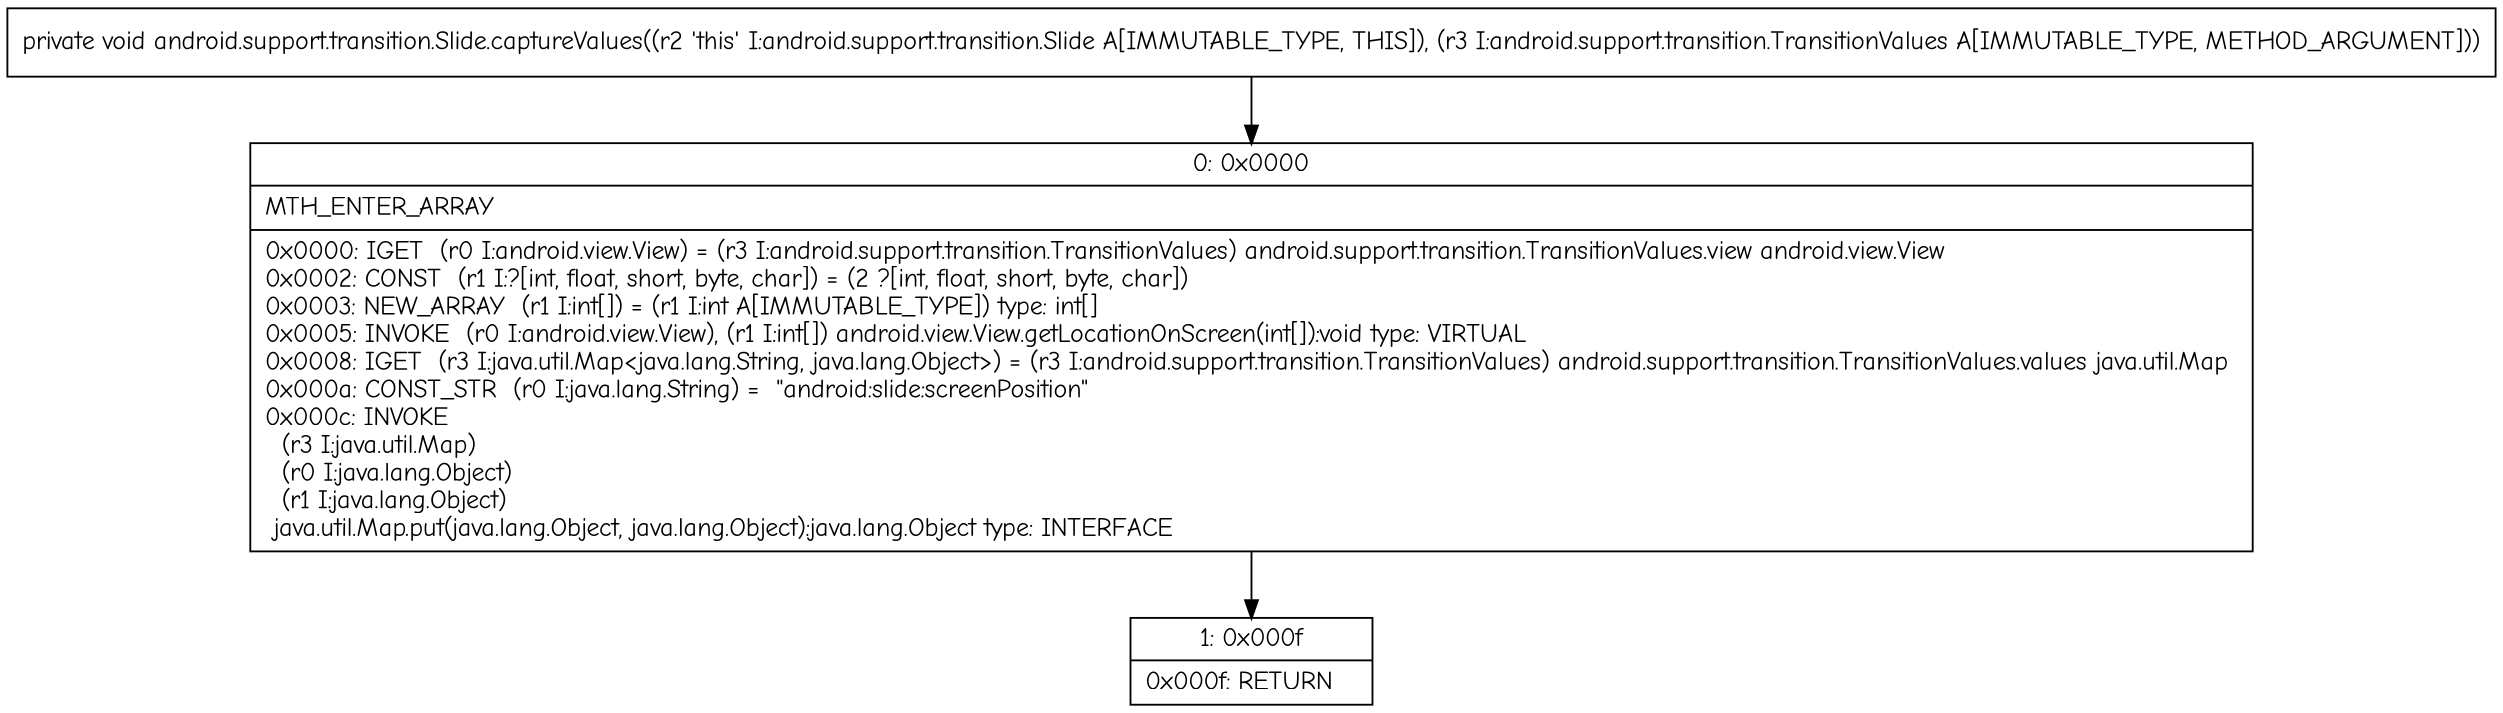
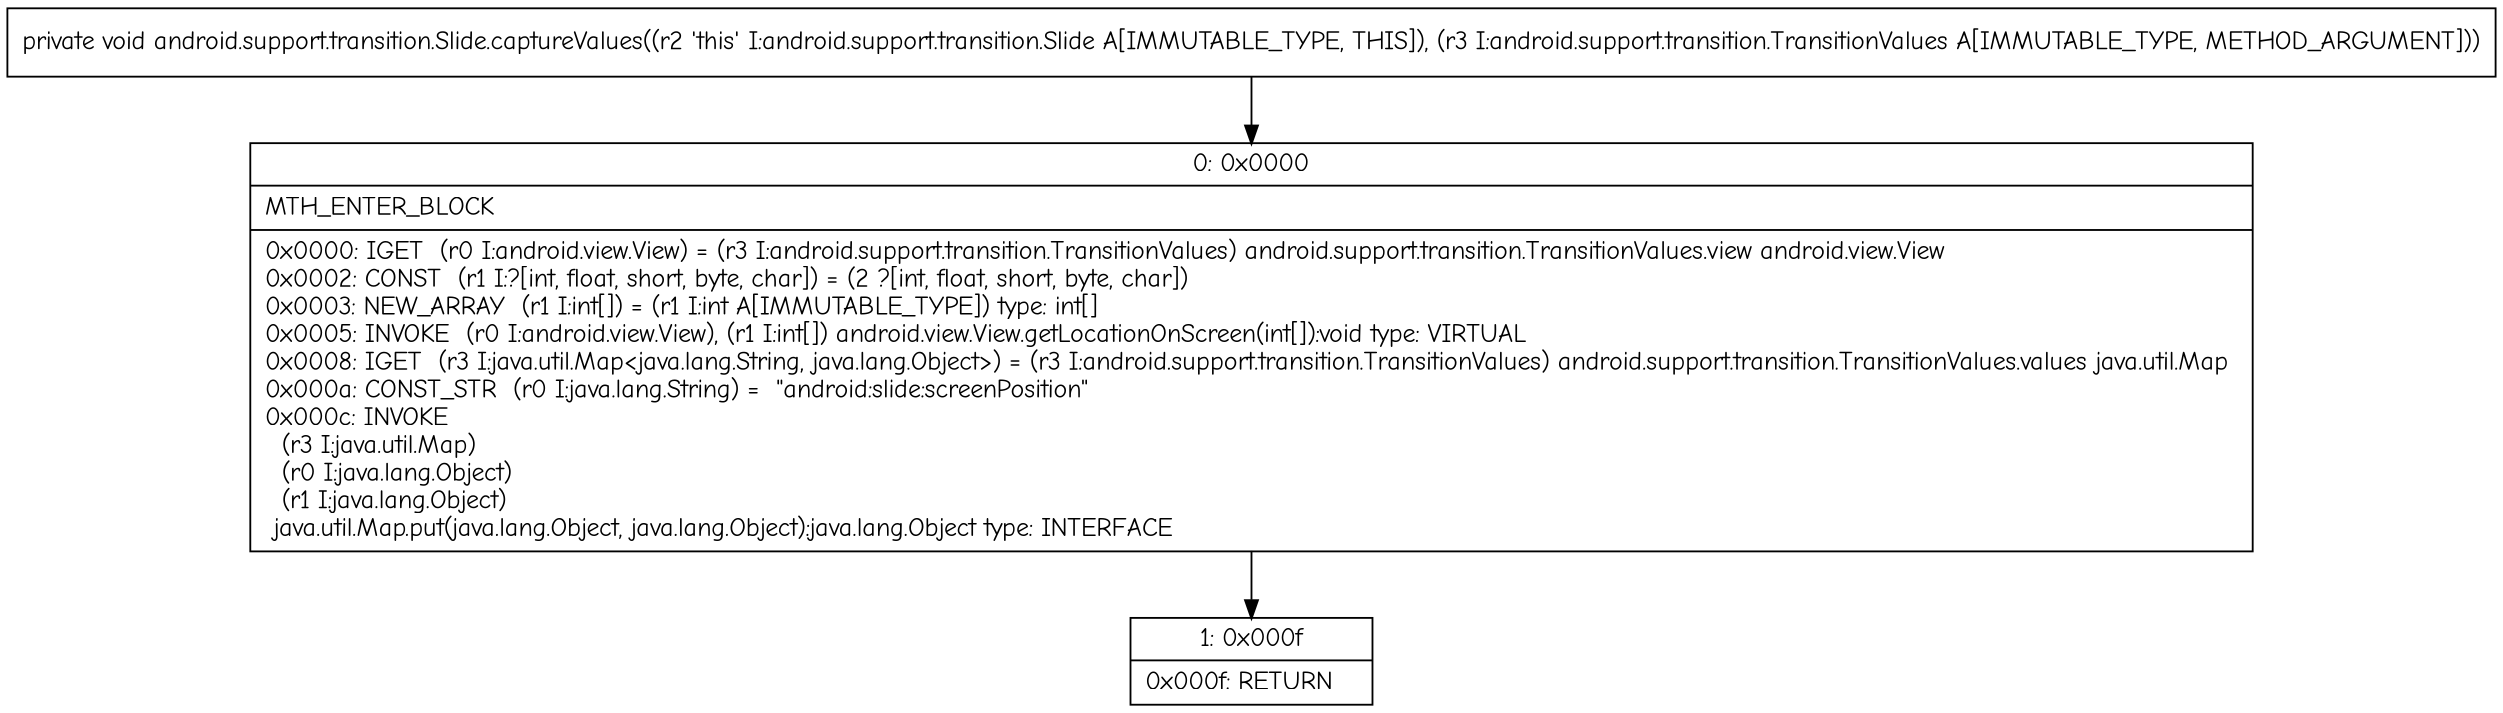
(380, 207) -> (380, 207)
